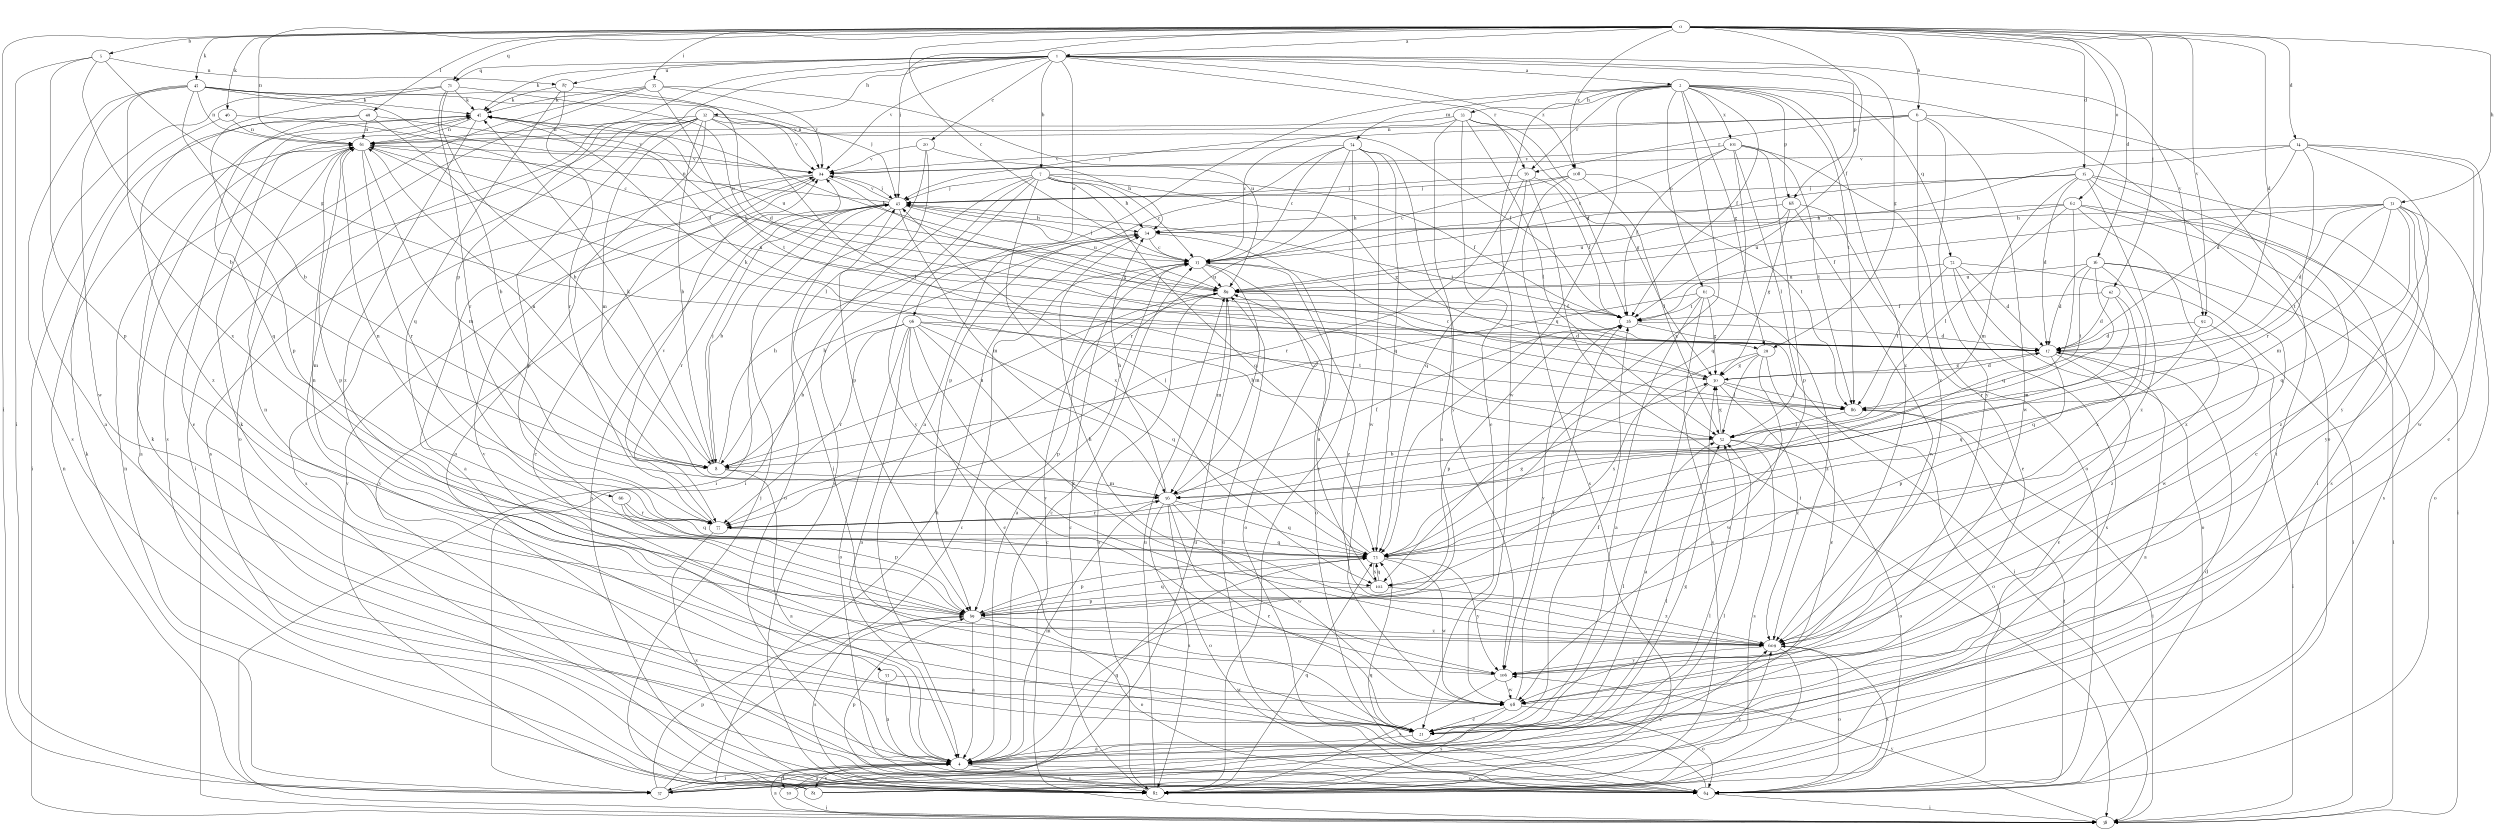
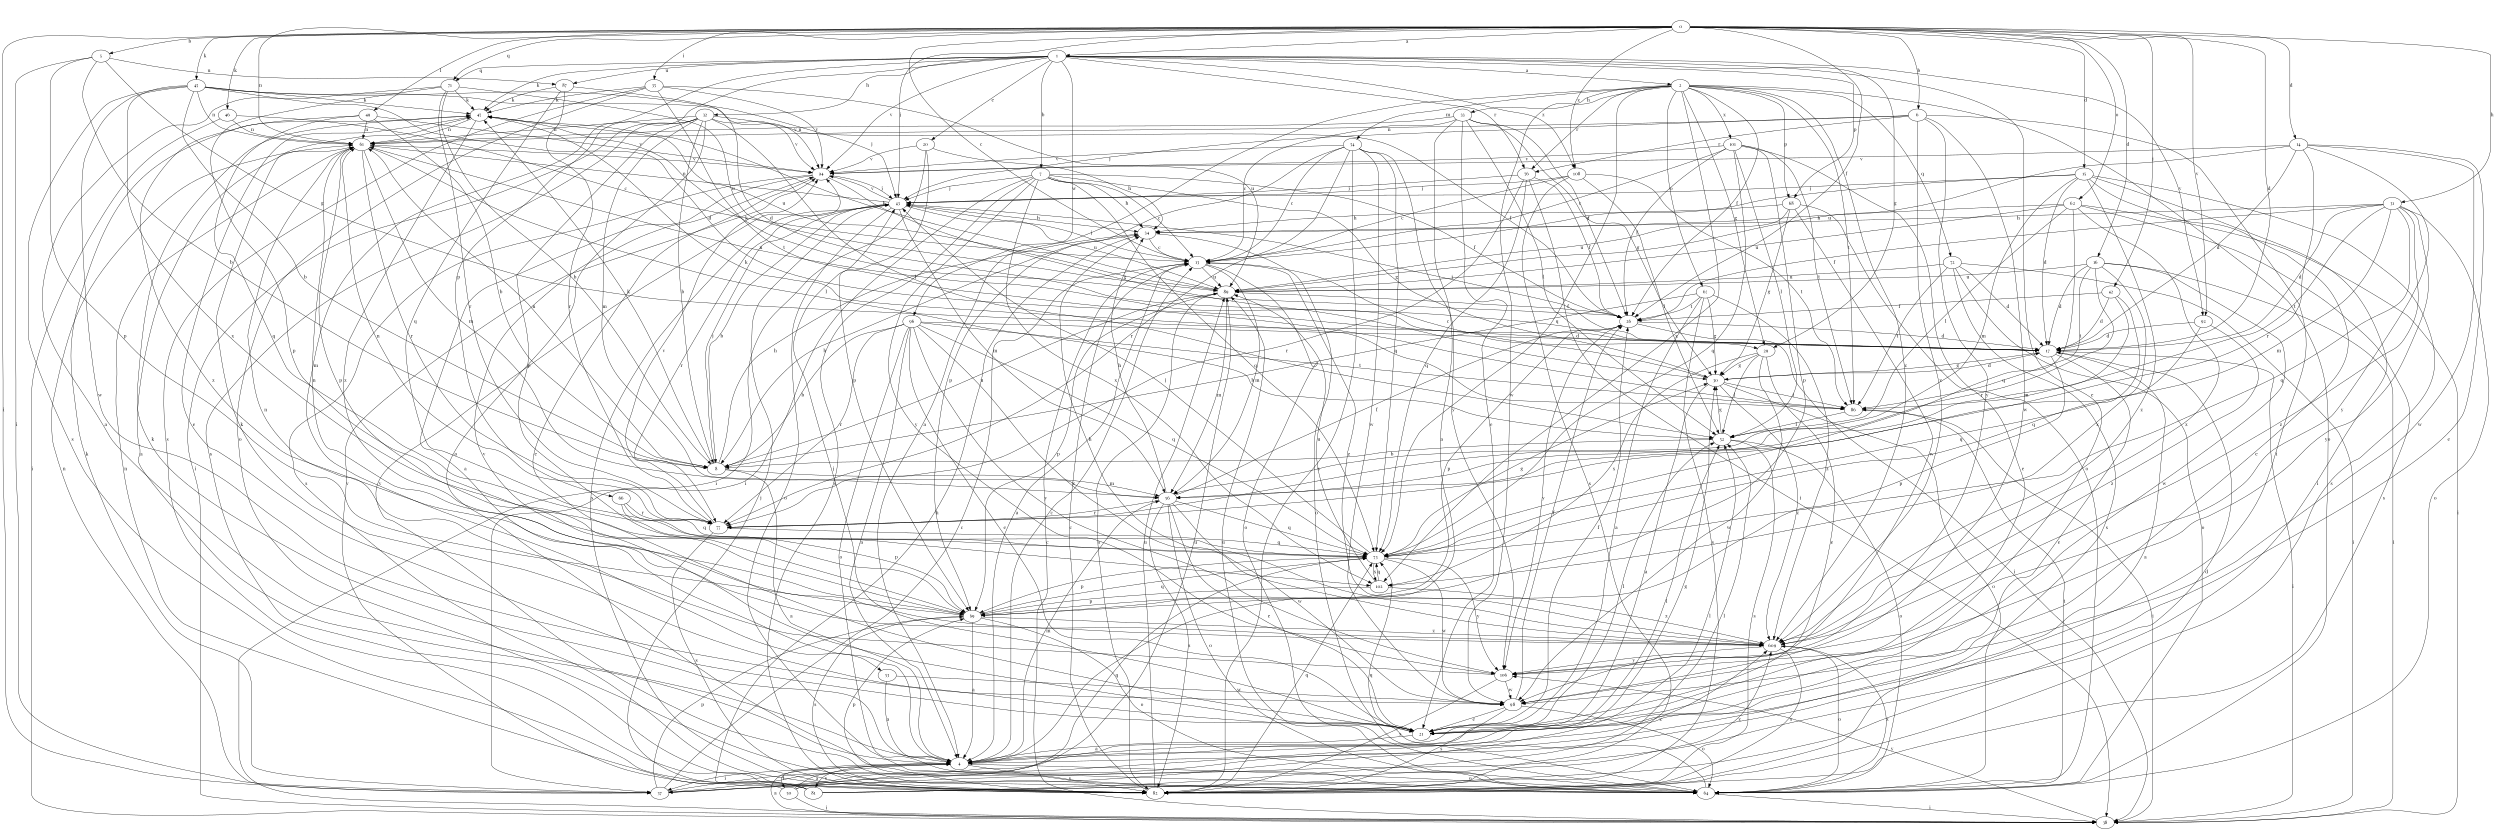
none -> (2024, 203)
